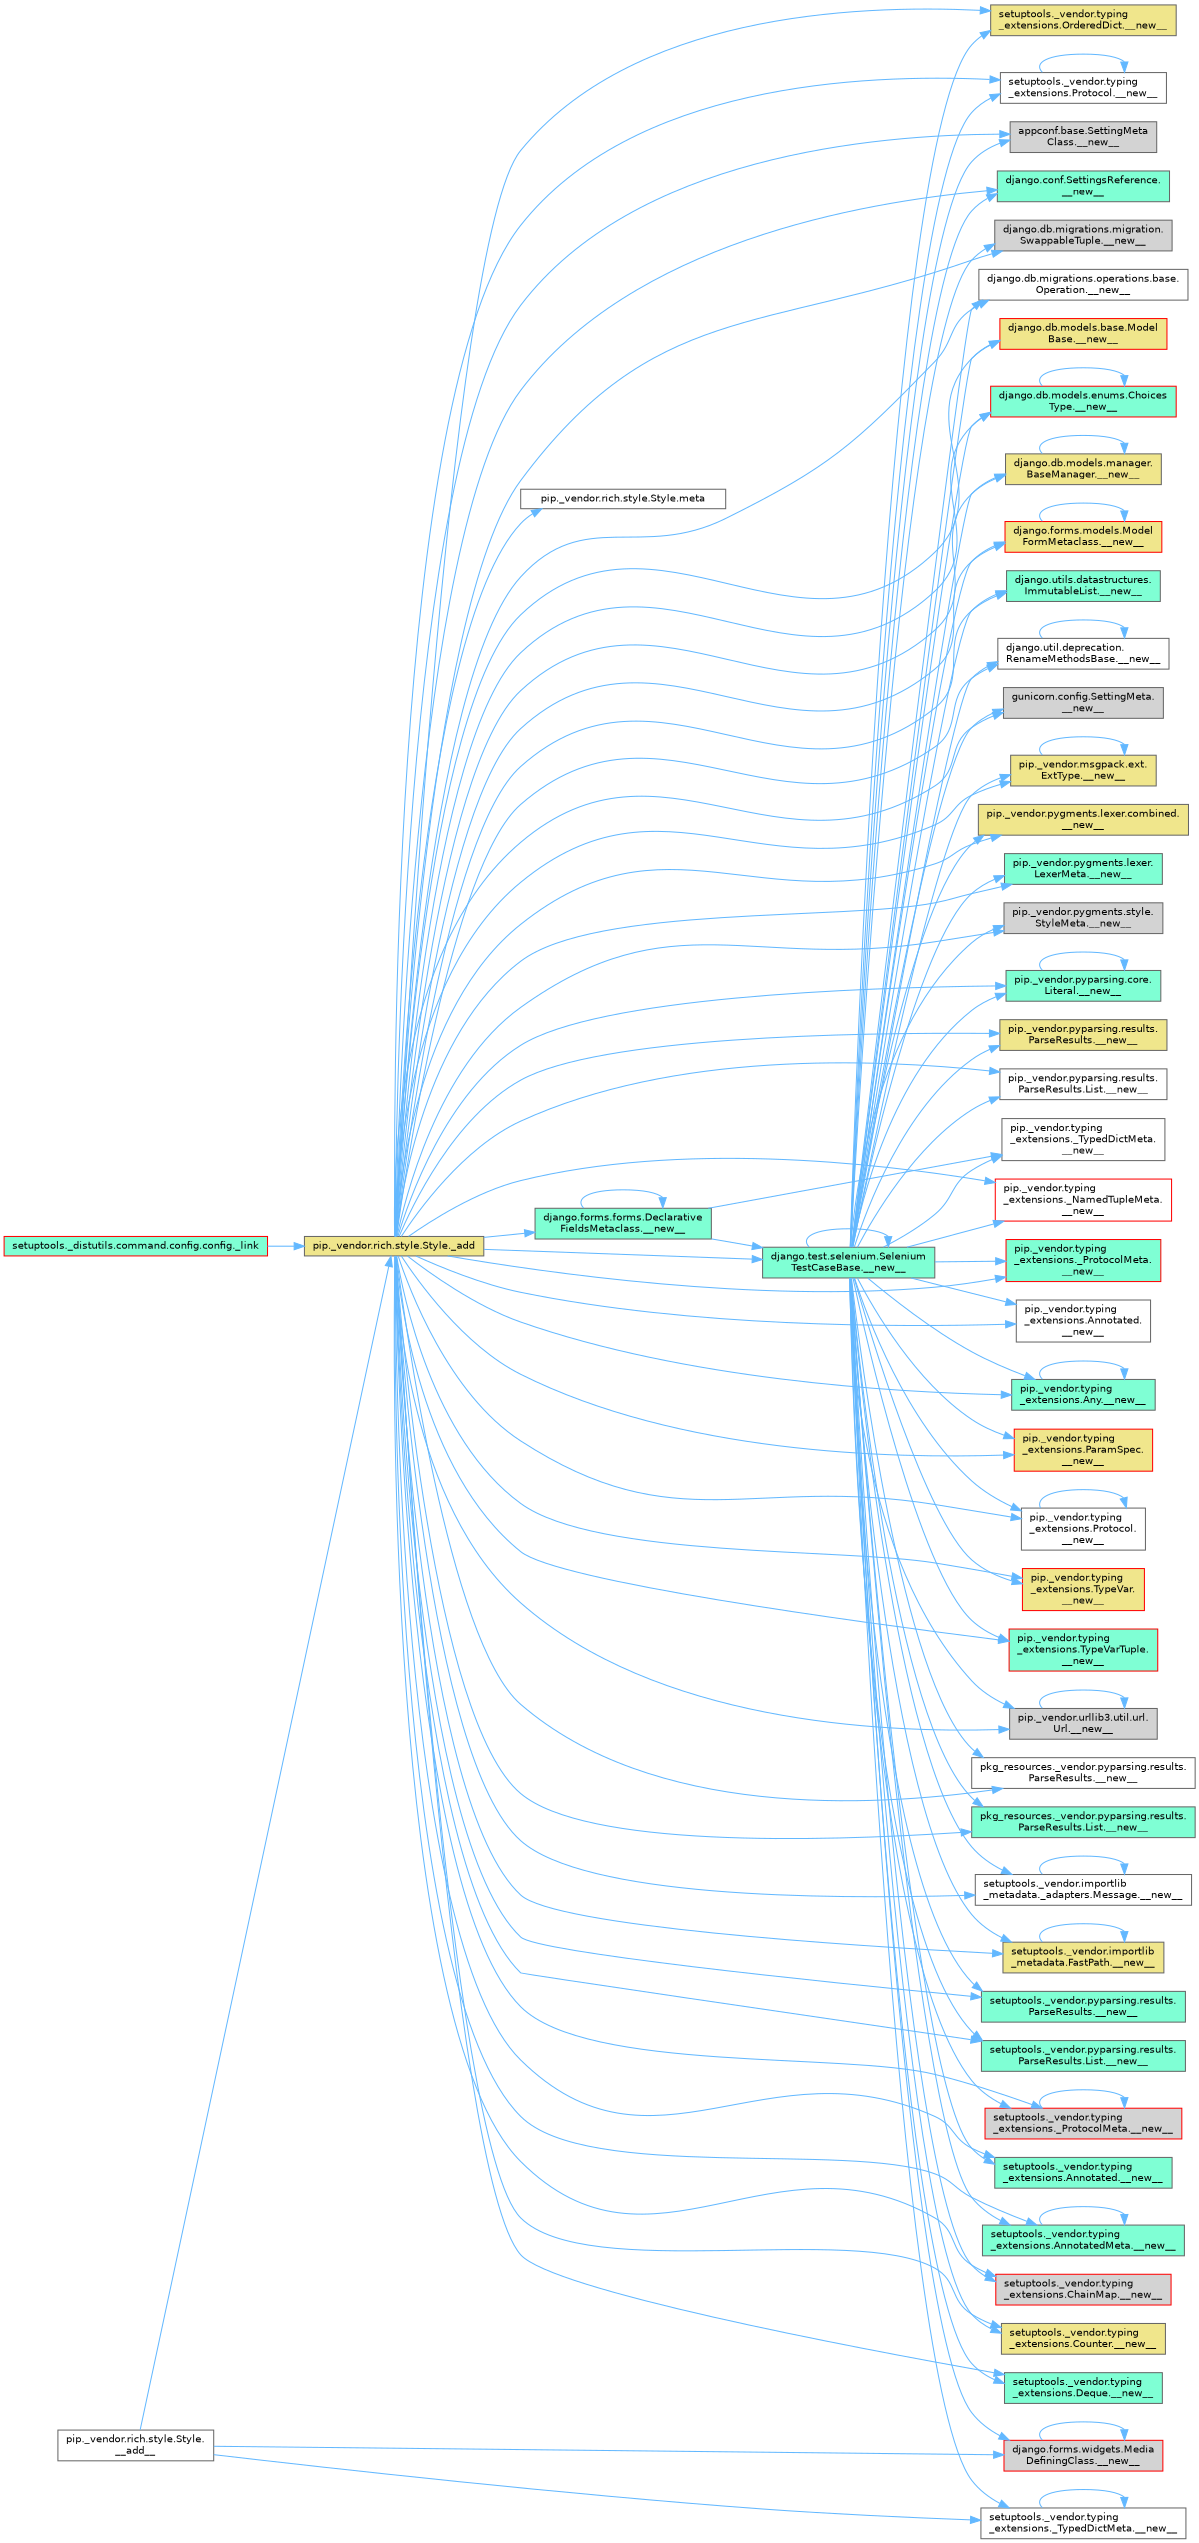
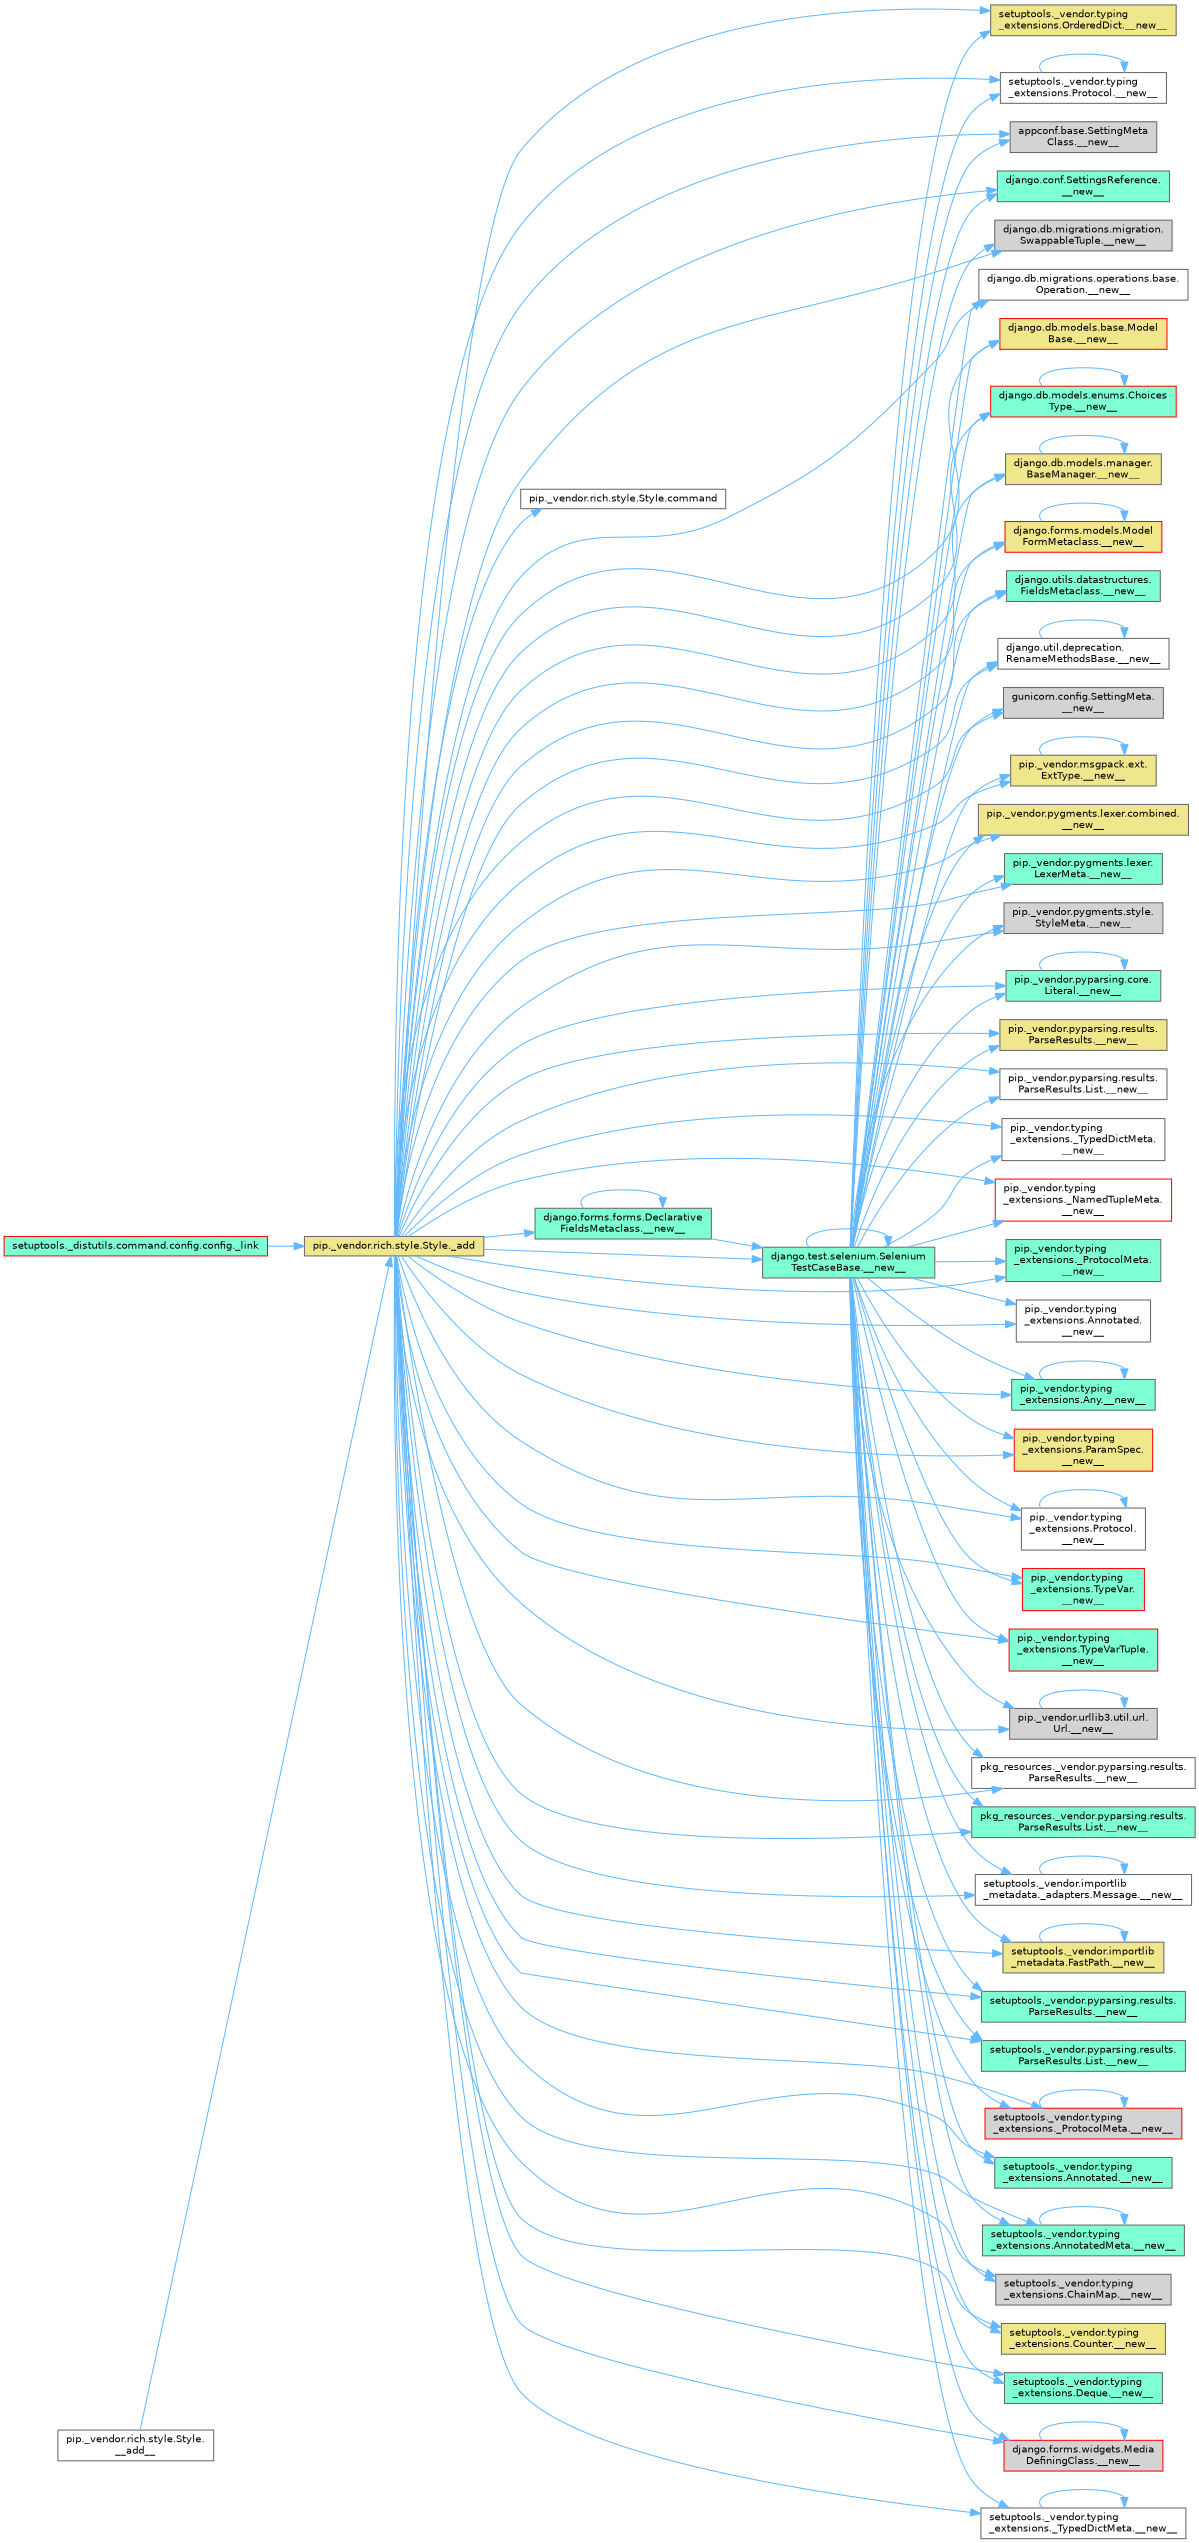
(623, 499) -> (623, 499)
(1083, 586) -> (1083, 586)
(843, 1184) -> (683, 1122)
(1083, 1261) -> (1083, 1261)
(1083, 1590) -> (1083, 1590)
(1083, 2290) -> (1083, 2290)
(604, 2451) -> (462, 2076)
(591, 2495) -> (452, 2063)
